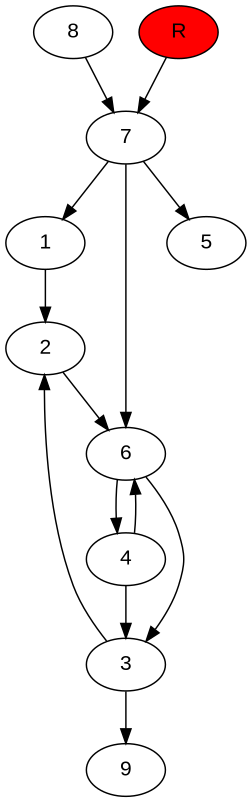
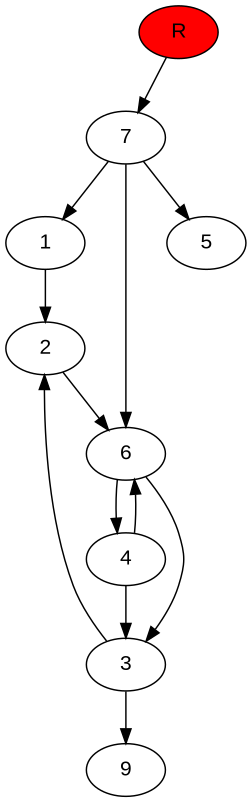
(73, 32) -> none
